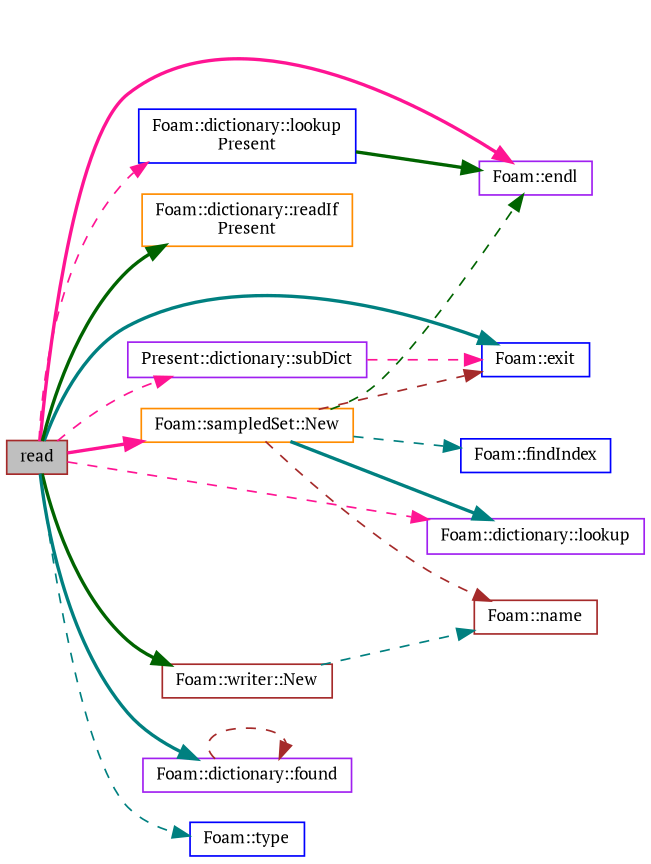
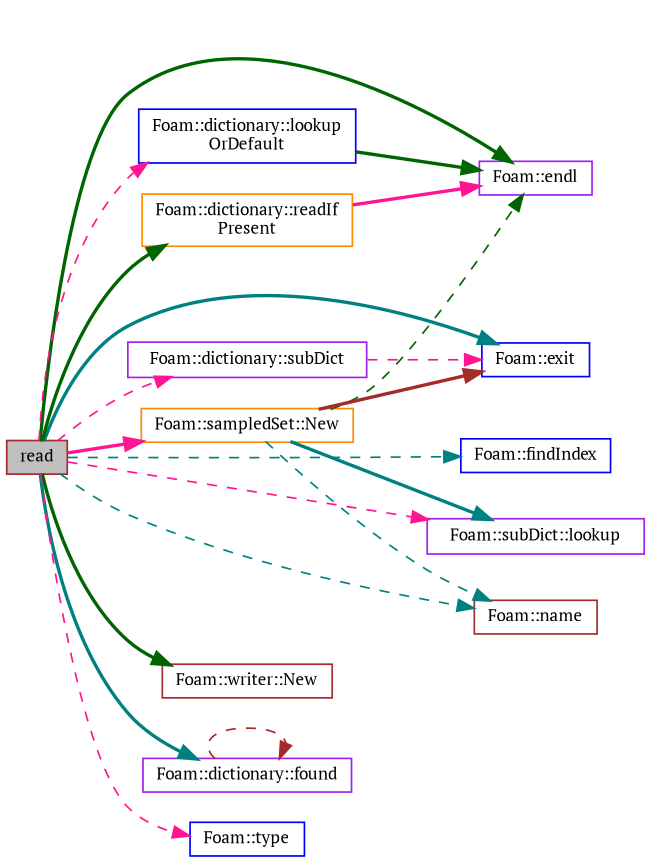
(142, 86) -> (142, 86)
(247, 136) -> (247, 136)
none -> (407, 197)
(247, 360) -> (247, 360)
(392, 393) -> (392, 393)
(398, 441) -> (256, 458)
(364, 526) -> (364, 526)
(536, 536) -> (536, 536)
(389, 650) -> (252, 558)
(75, 670) -> (75, 670)
